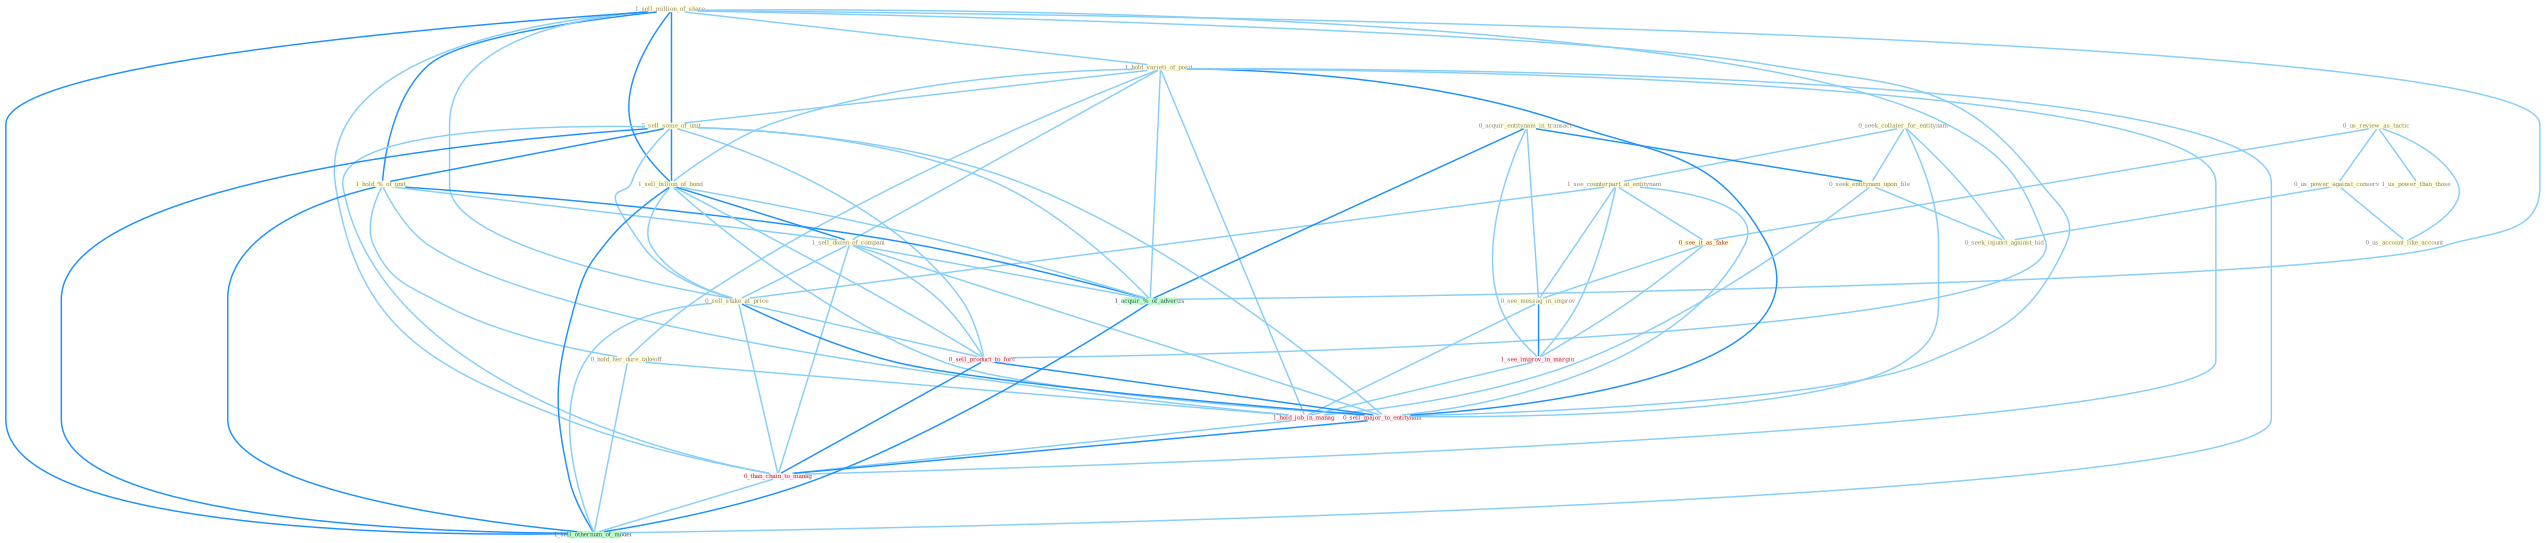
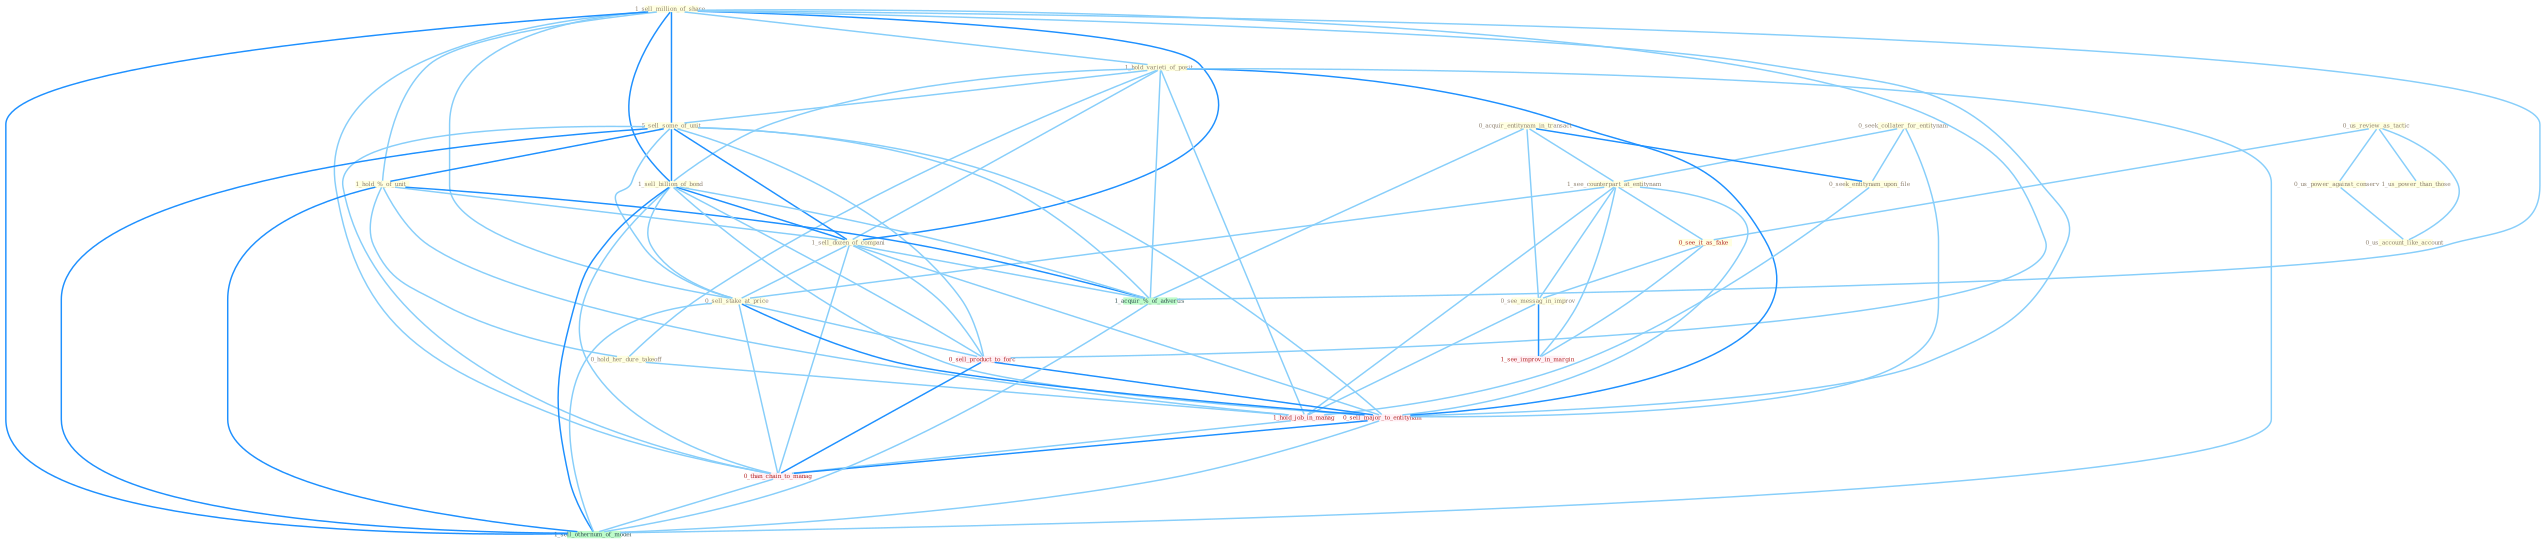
none -> (1170, 51)
(416, 78) -> (416, 78)
none -> (760, 184)
(1348, 209) -> (1348, 209)
(2006, 243) -> none
(1493, 247) -> (1571, 155)
(1422, 389) -> (1453, 307)
(2125, 393) -> (598, 376)
(611, 447) -> (1004, 503)
(888, 449) -> (888, 449)
